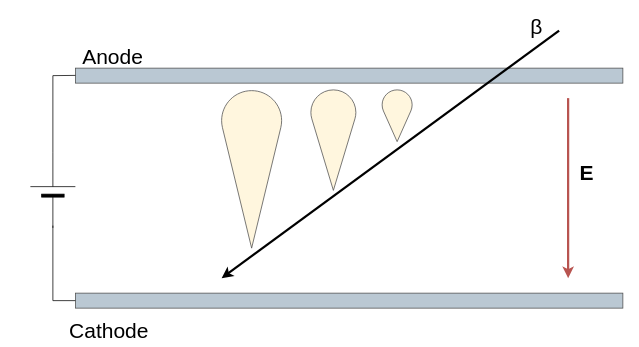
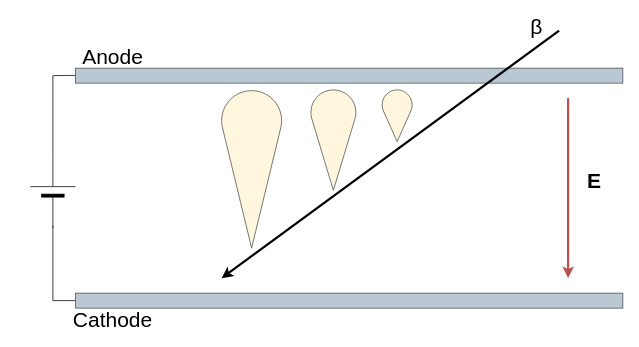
(587, 173) -> (594, 180)
(109, 330) -> (113, 319)
